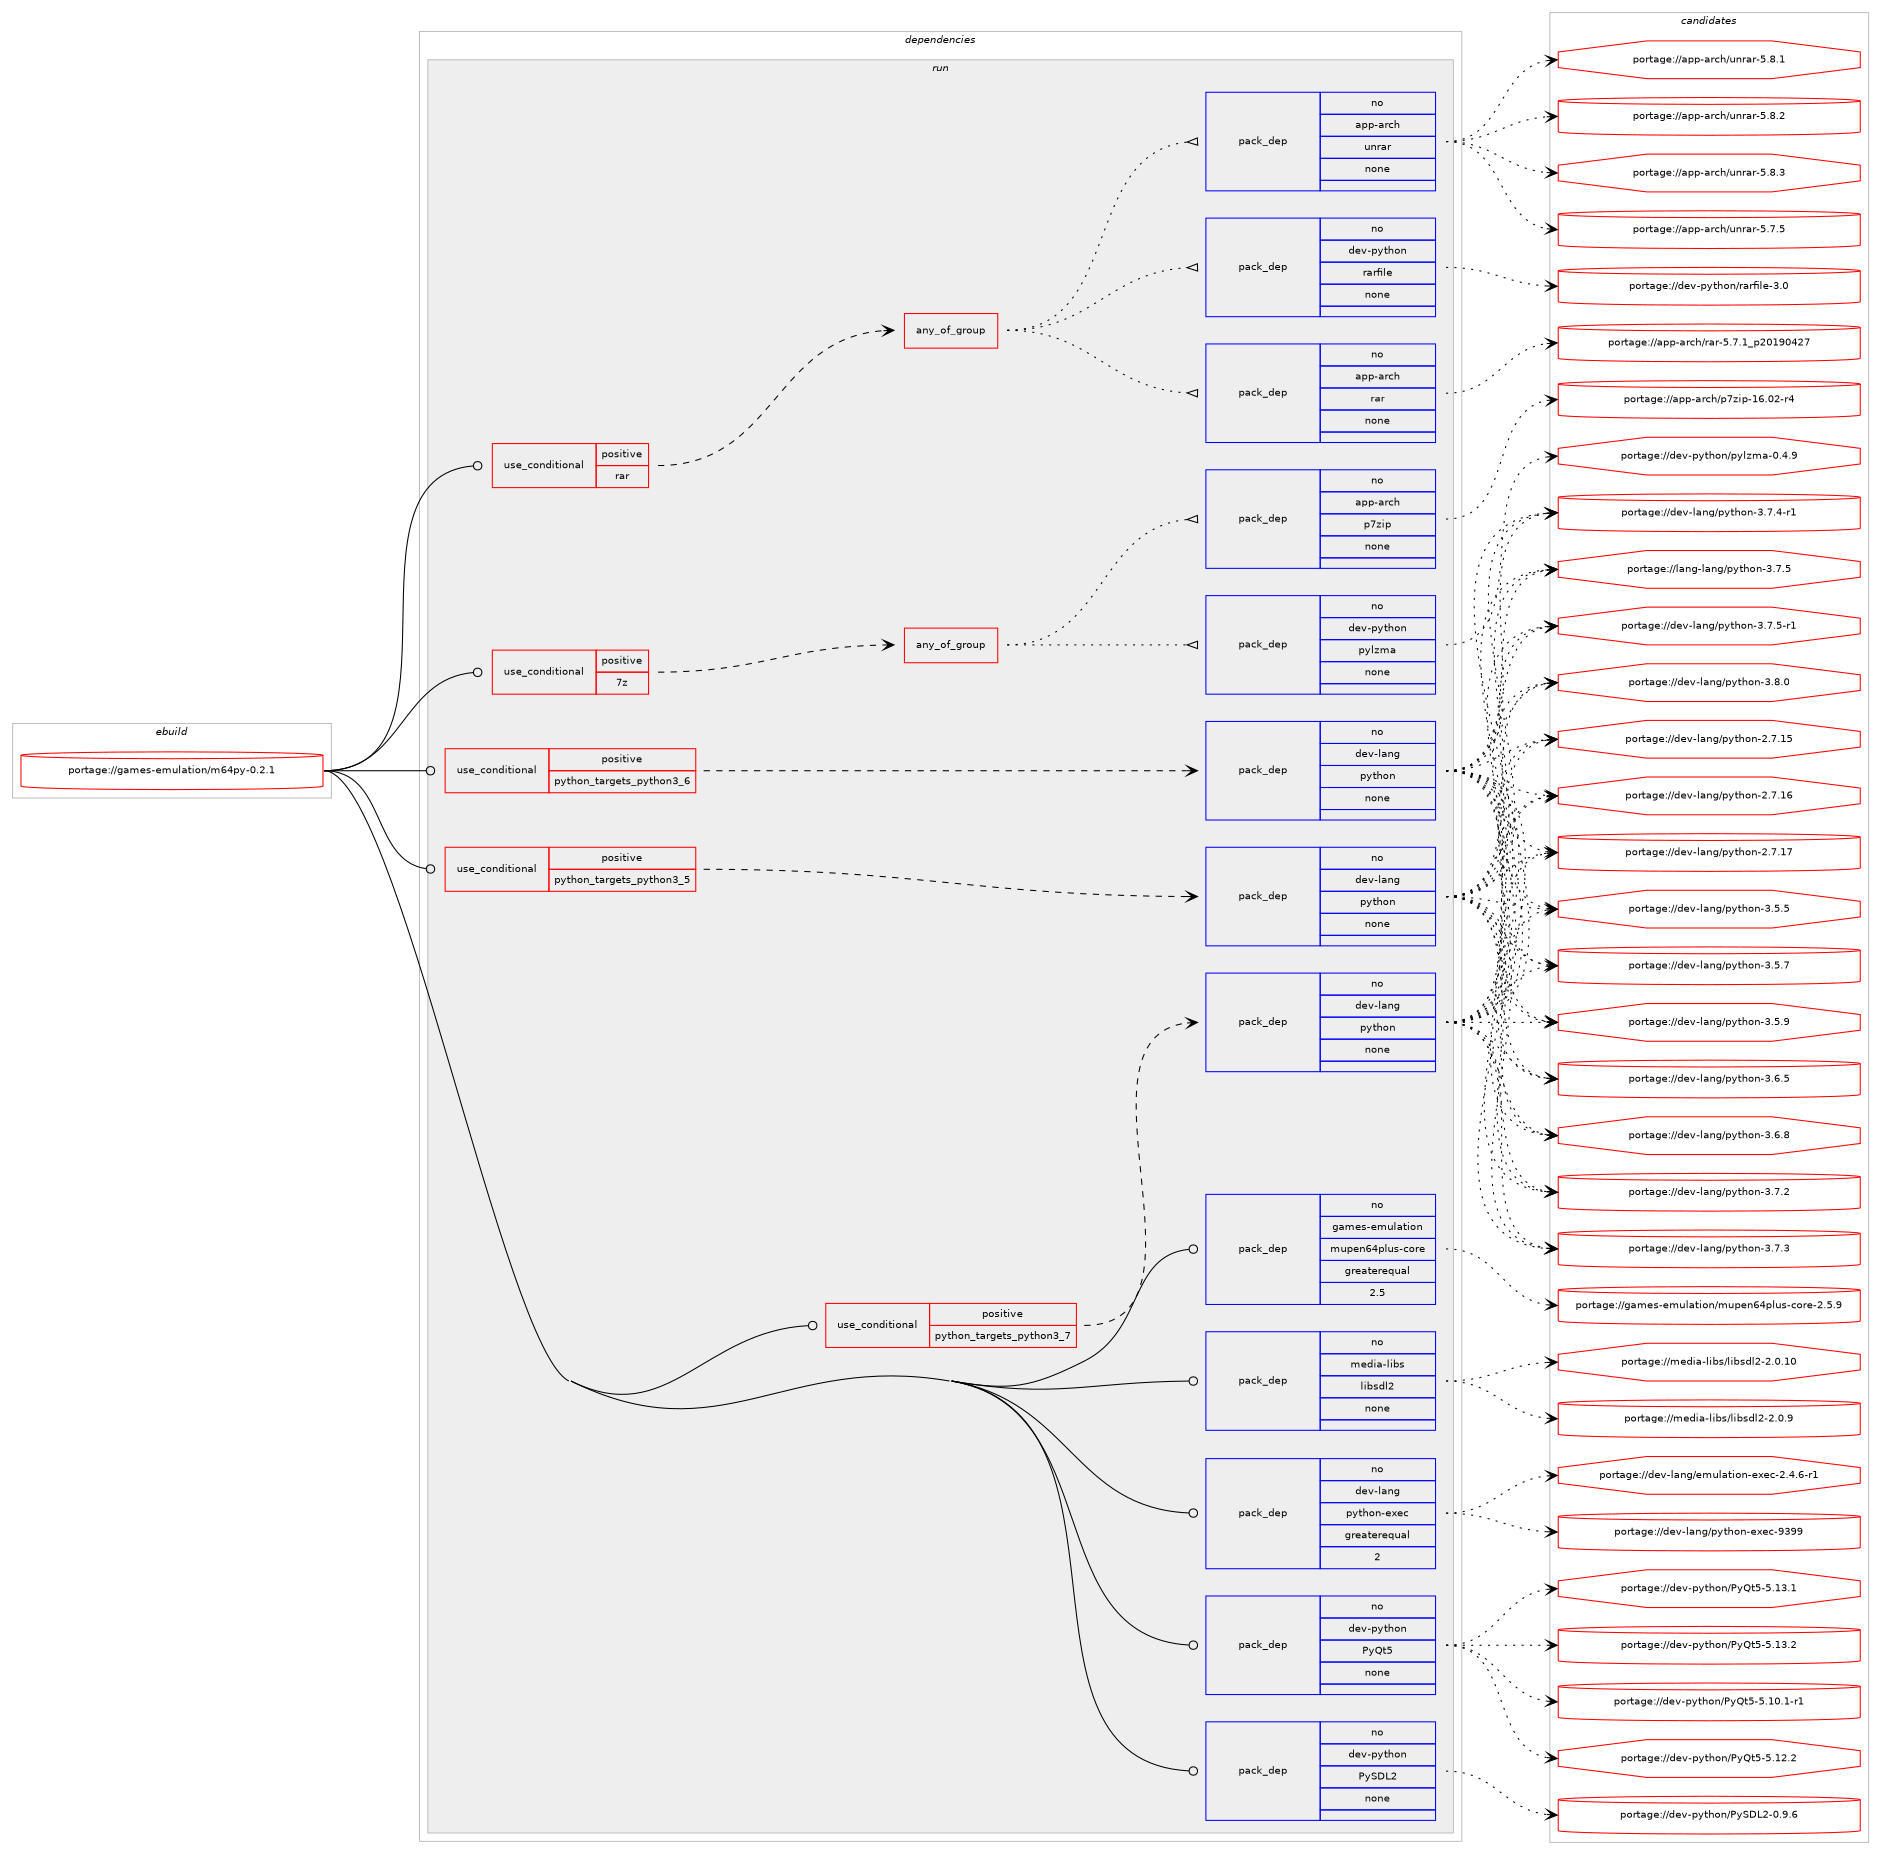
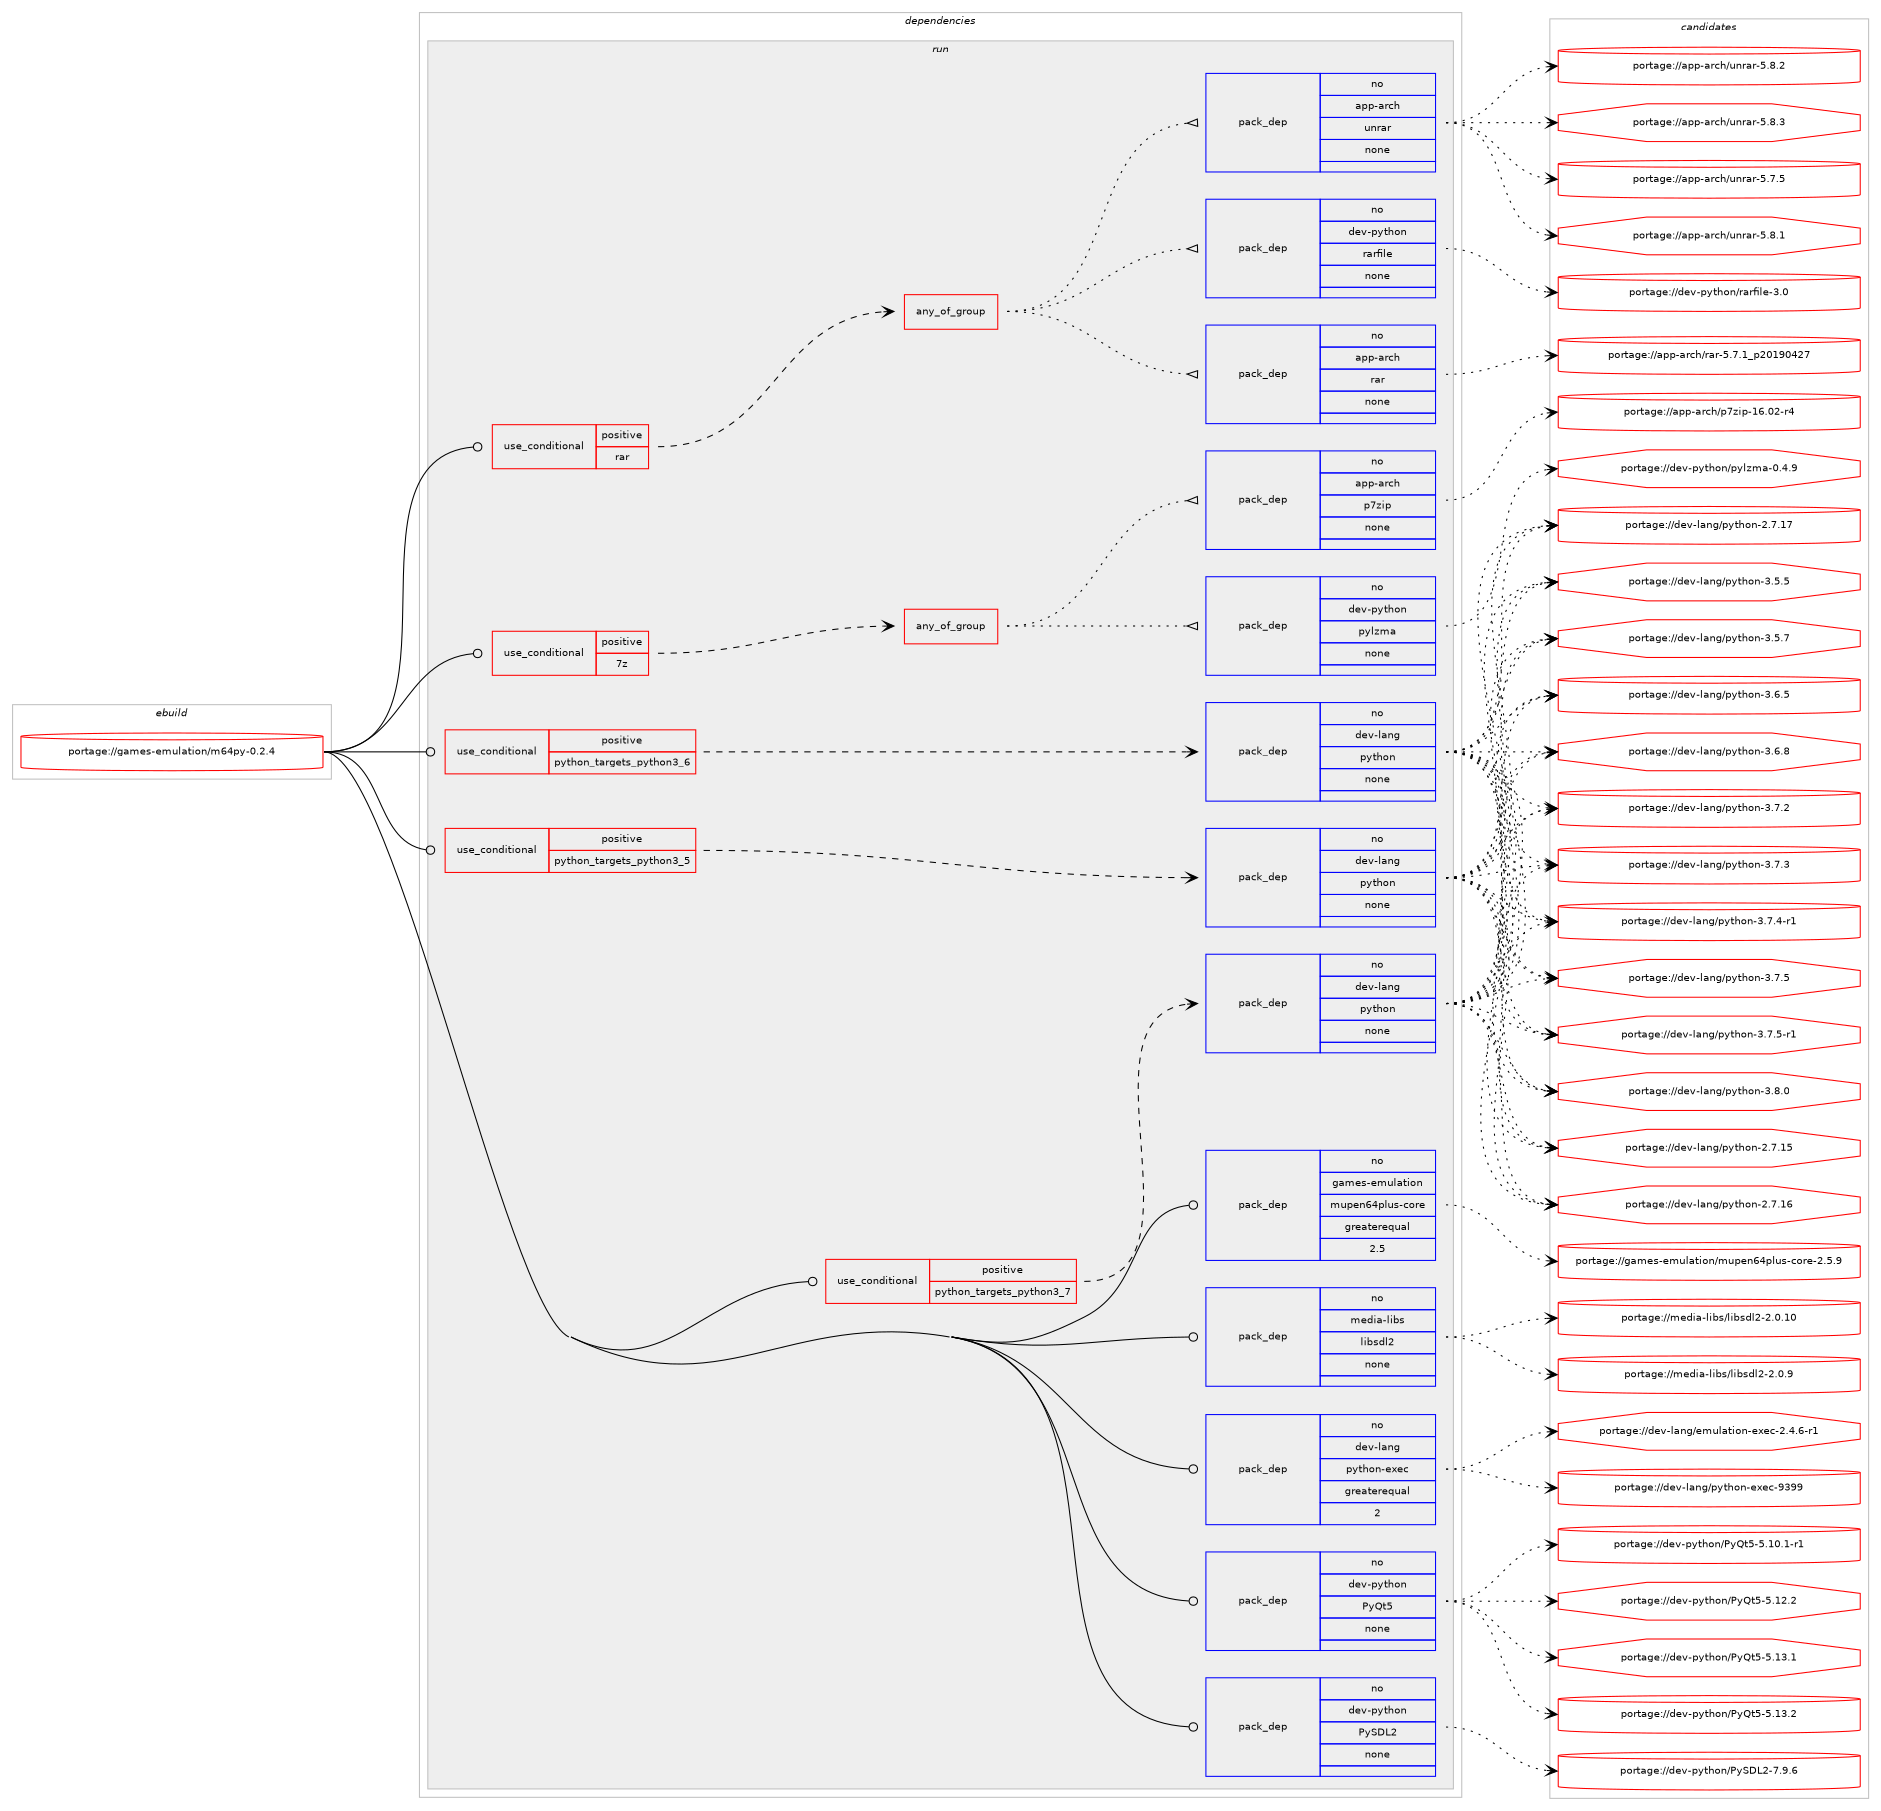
(1709, 569) -> (1709, 978)
(172, 771) -> (172, 752)
(1709, 966) -> (1709, 639)
(1709, 1022) -> none
(1709, 1362) -> (1709, 1318)
(1709, 1815) -> (1709, 1771)
